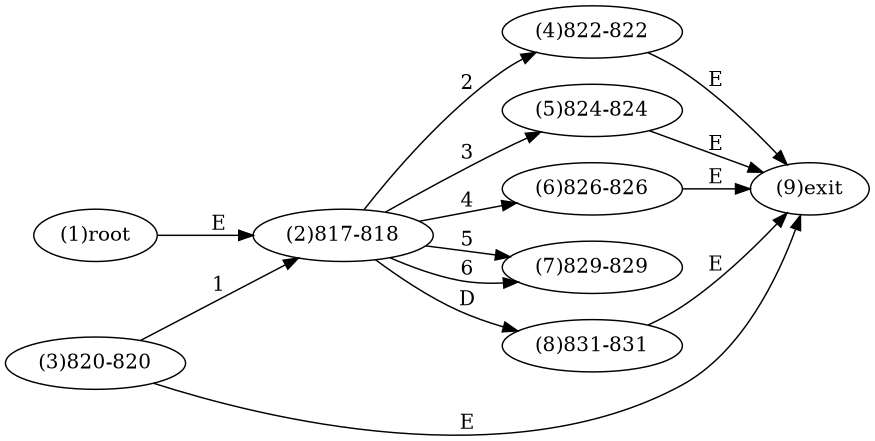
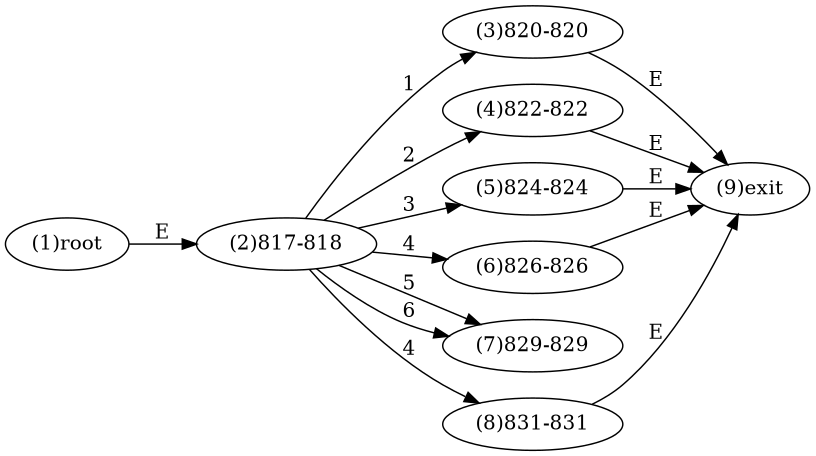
(468, 300) -> (410, 349)
(213, 303) -> (377, 131)
